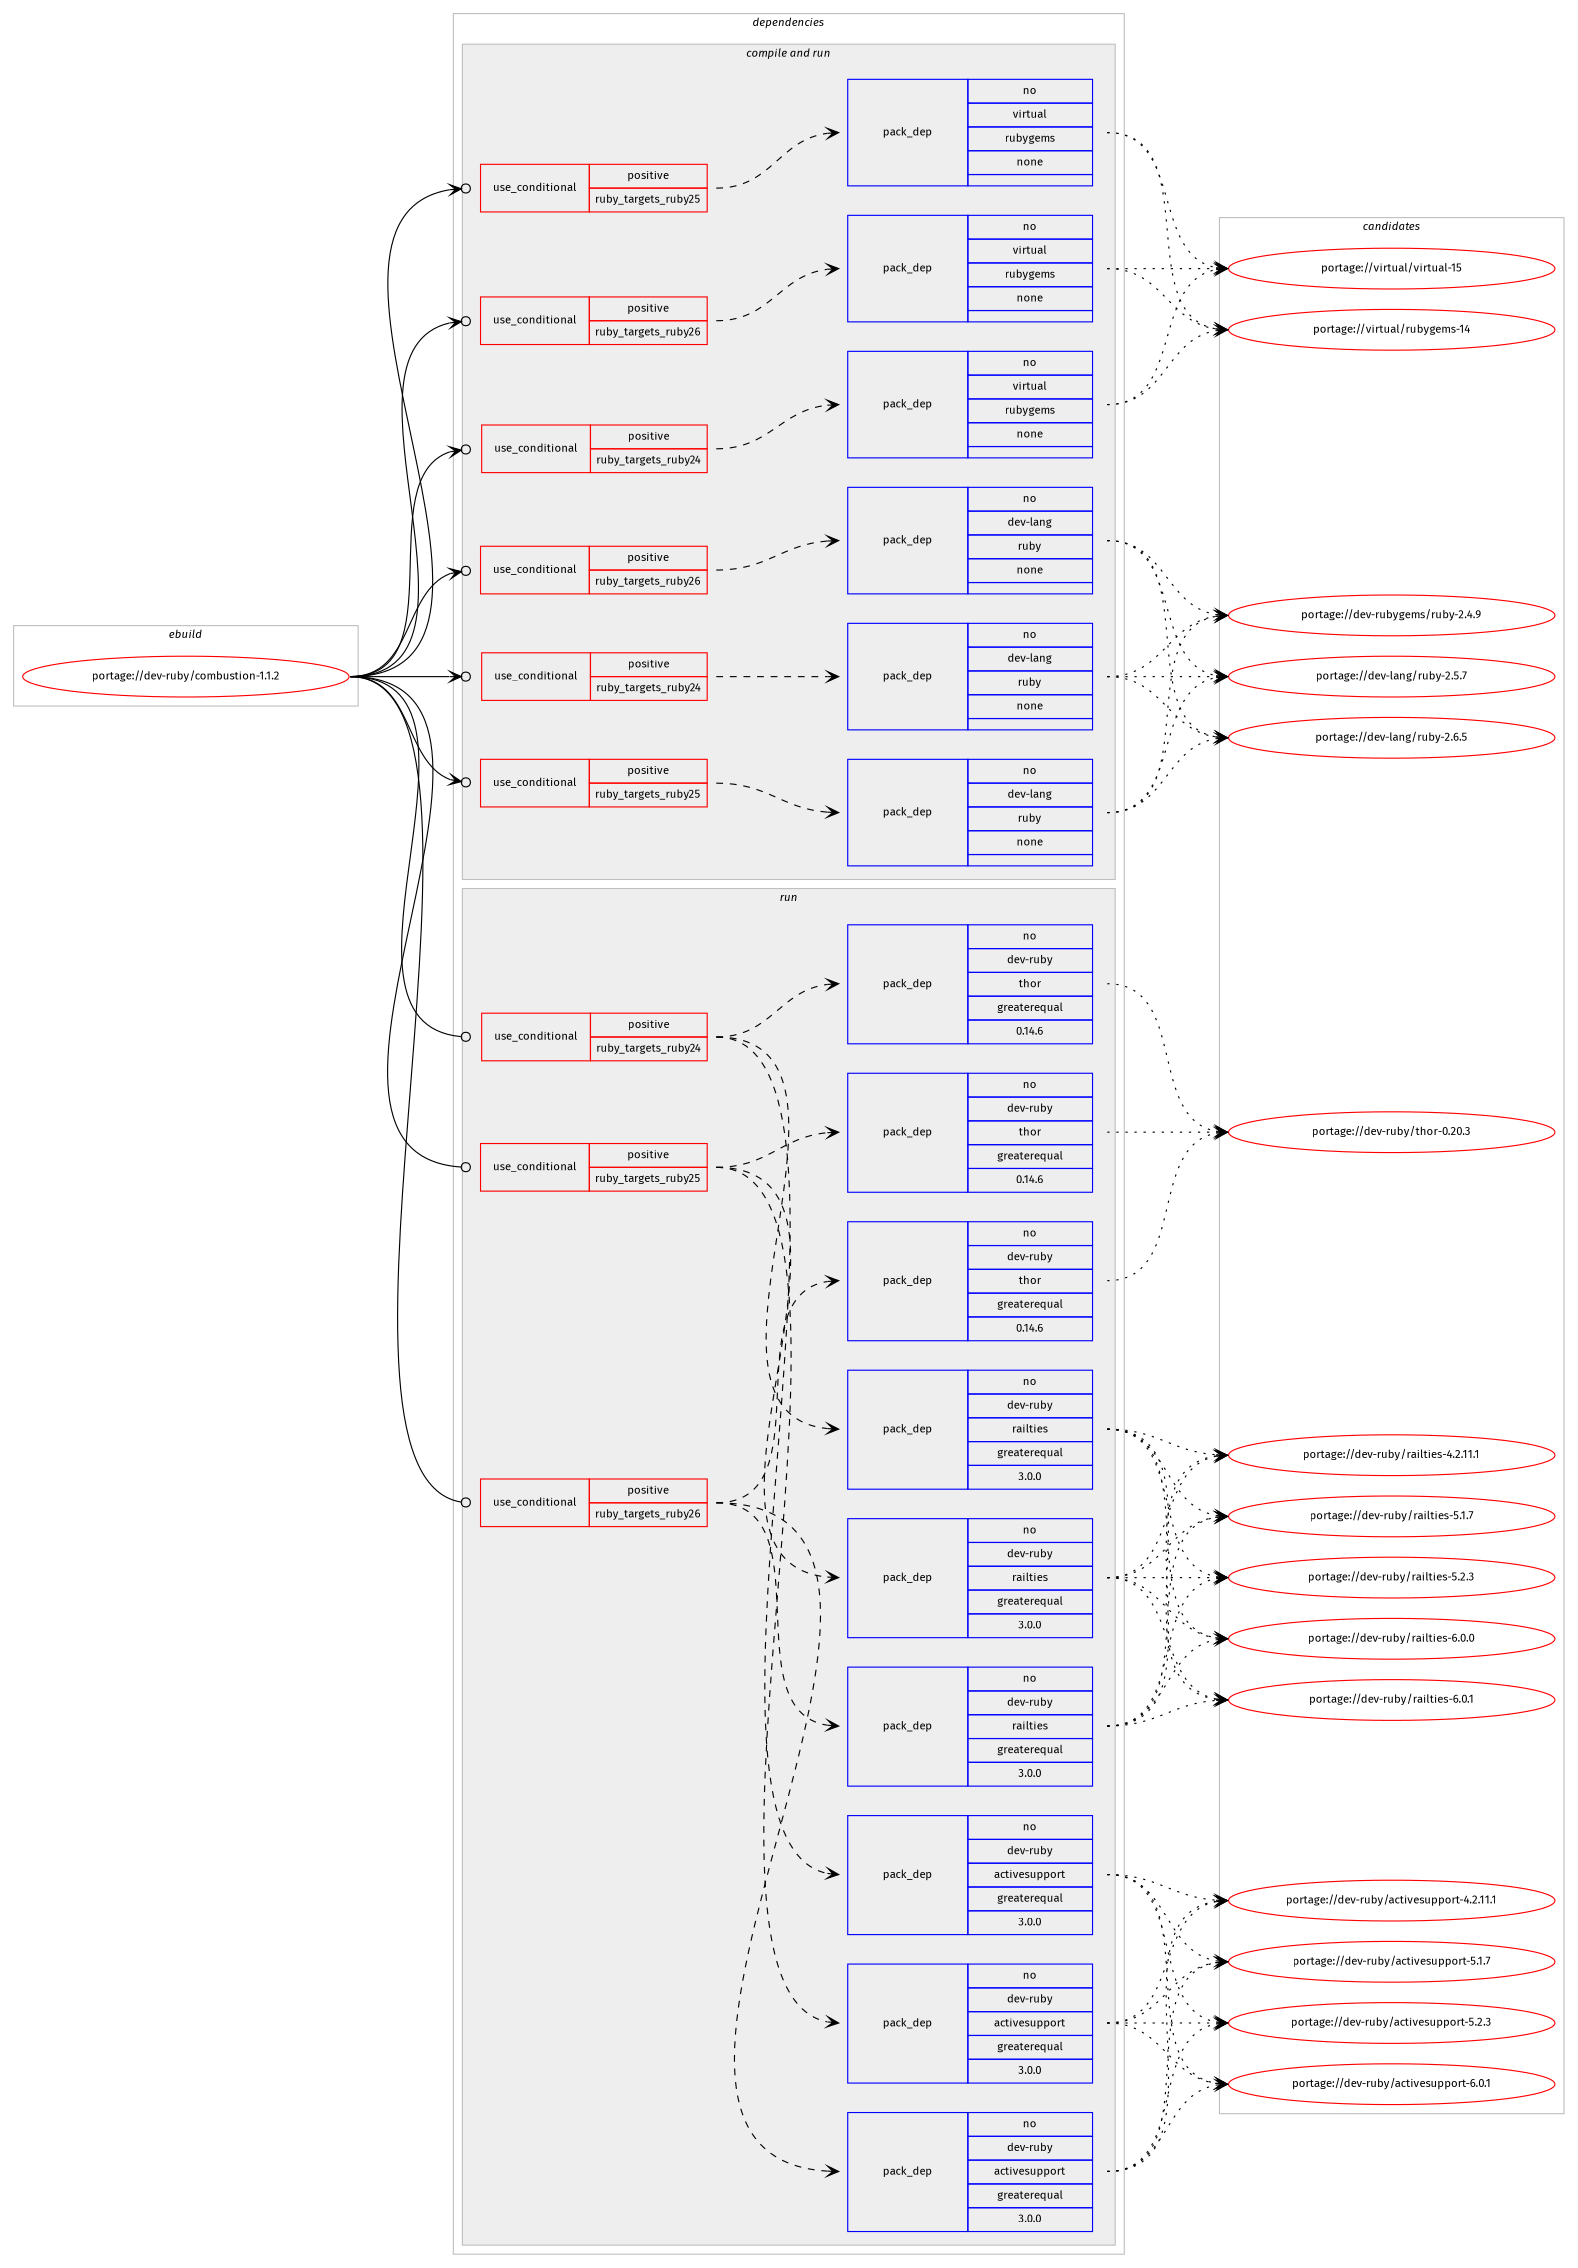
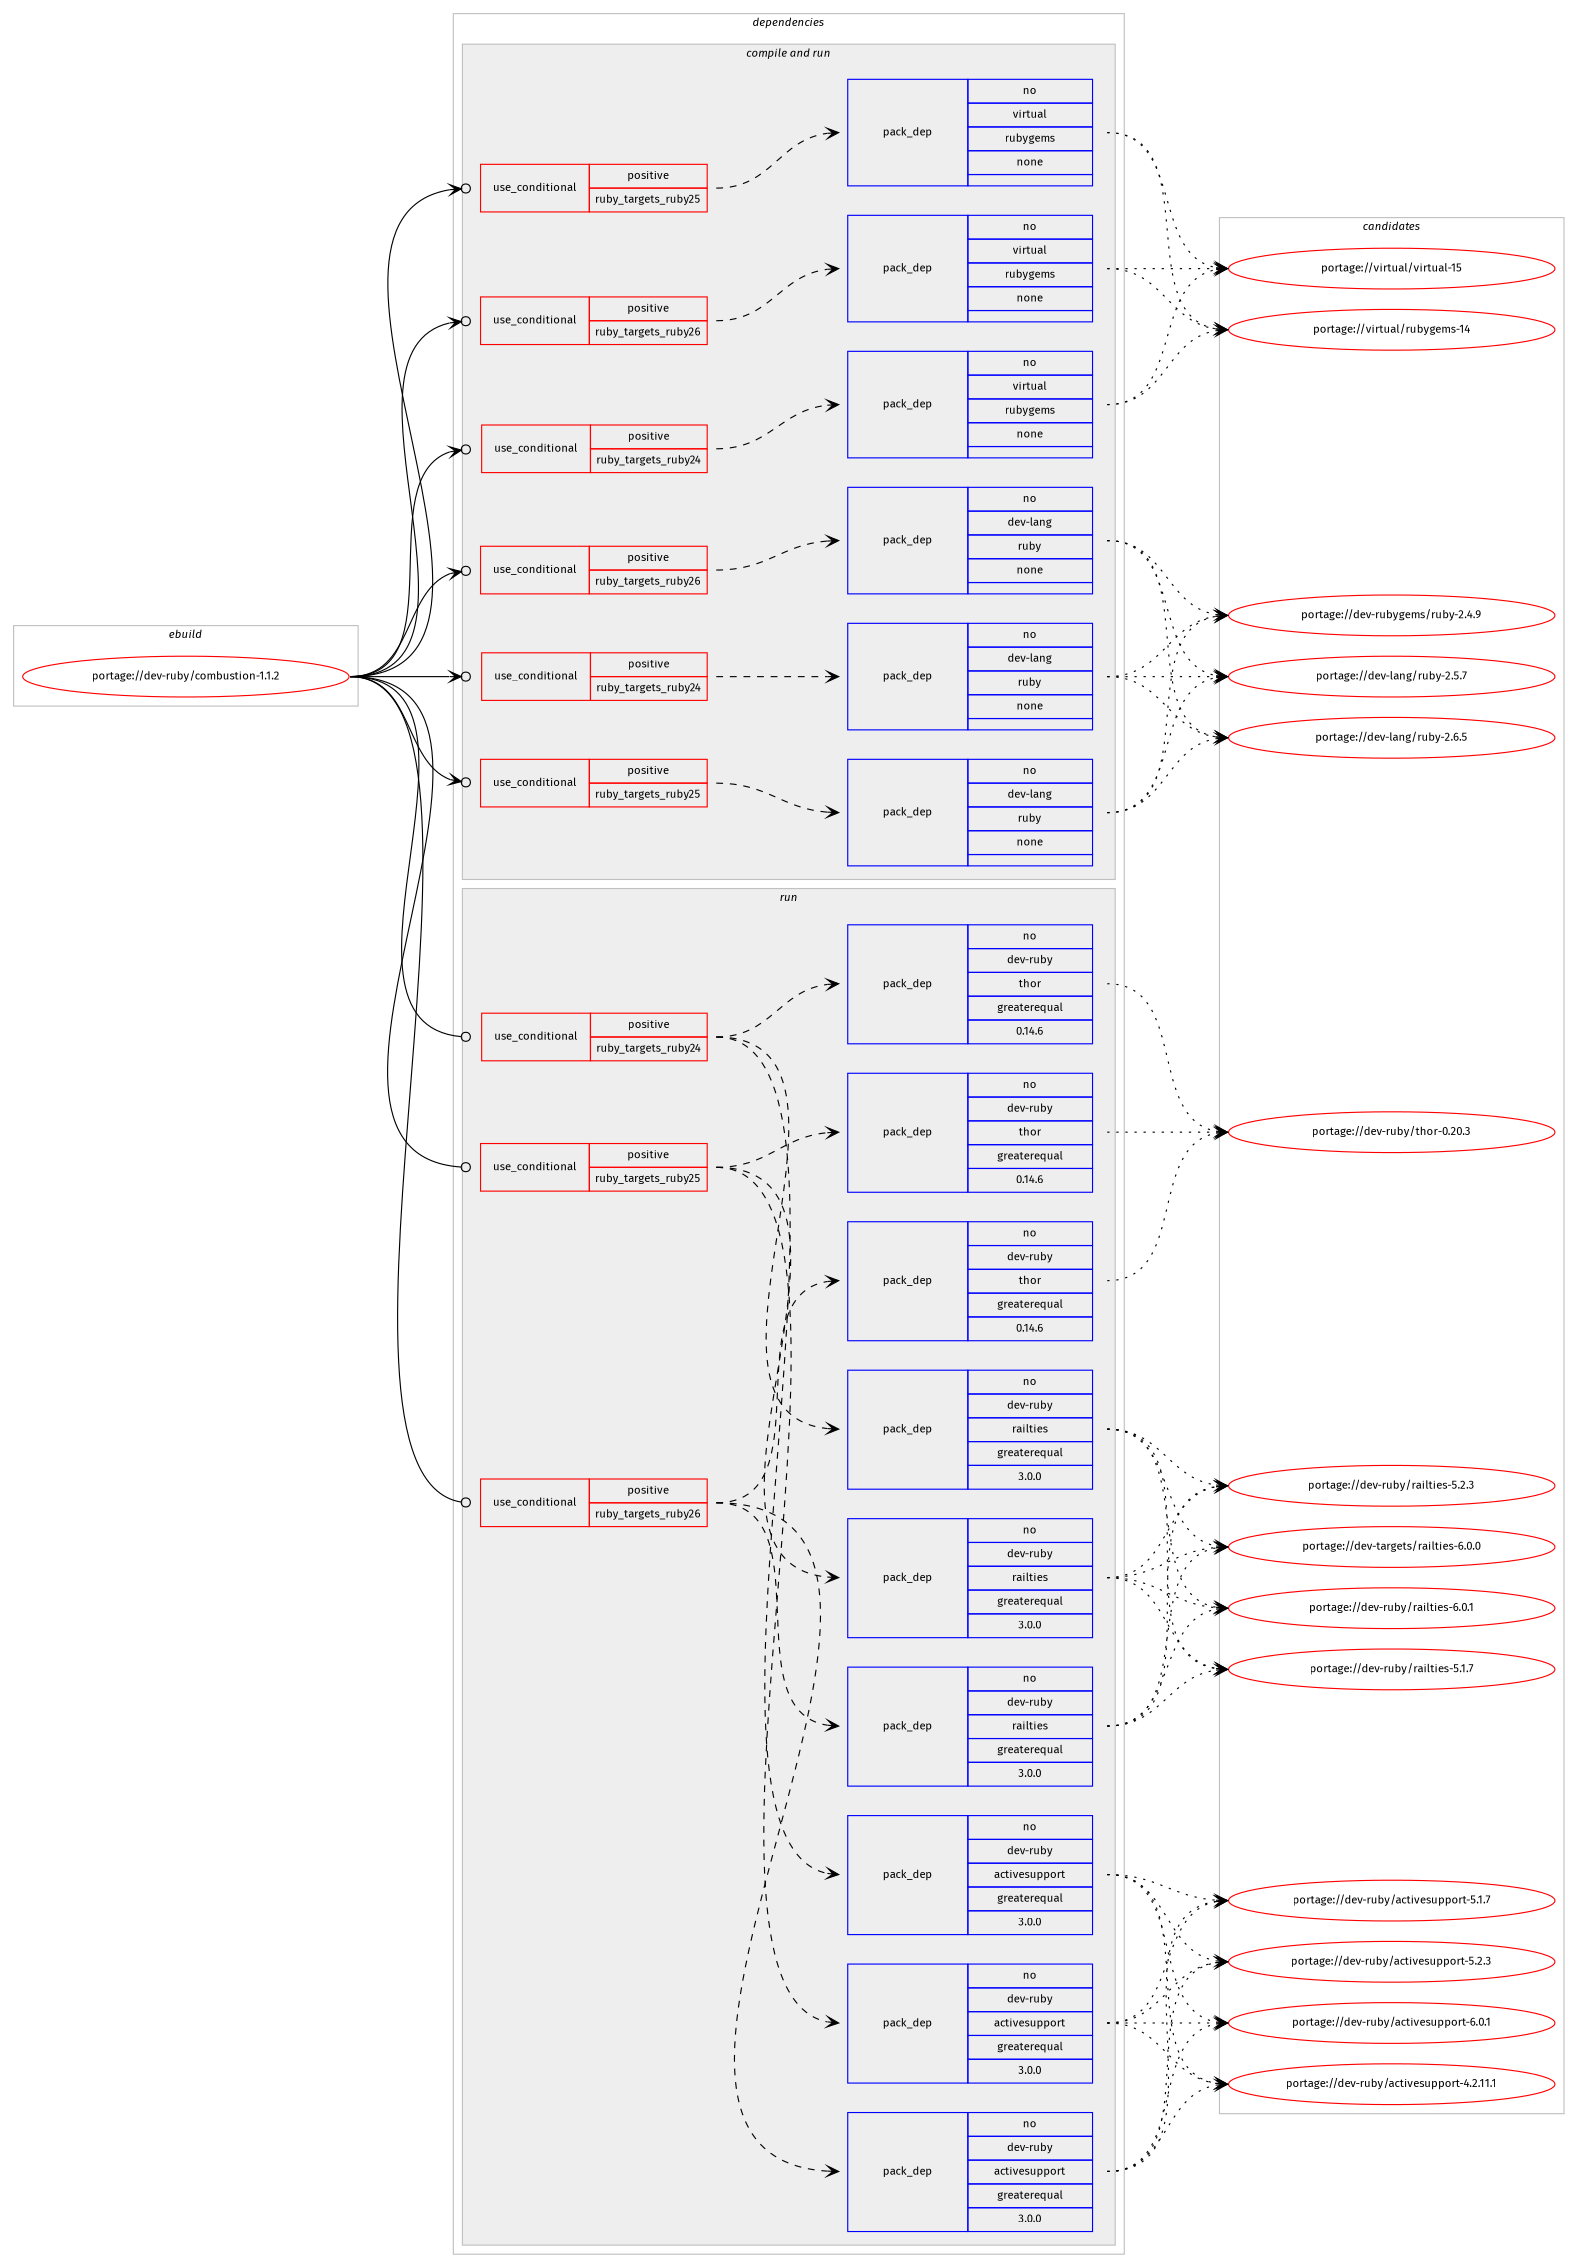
(1392, 1455) -> none
(1392, 1639) -> (1392, 1547)
